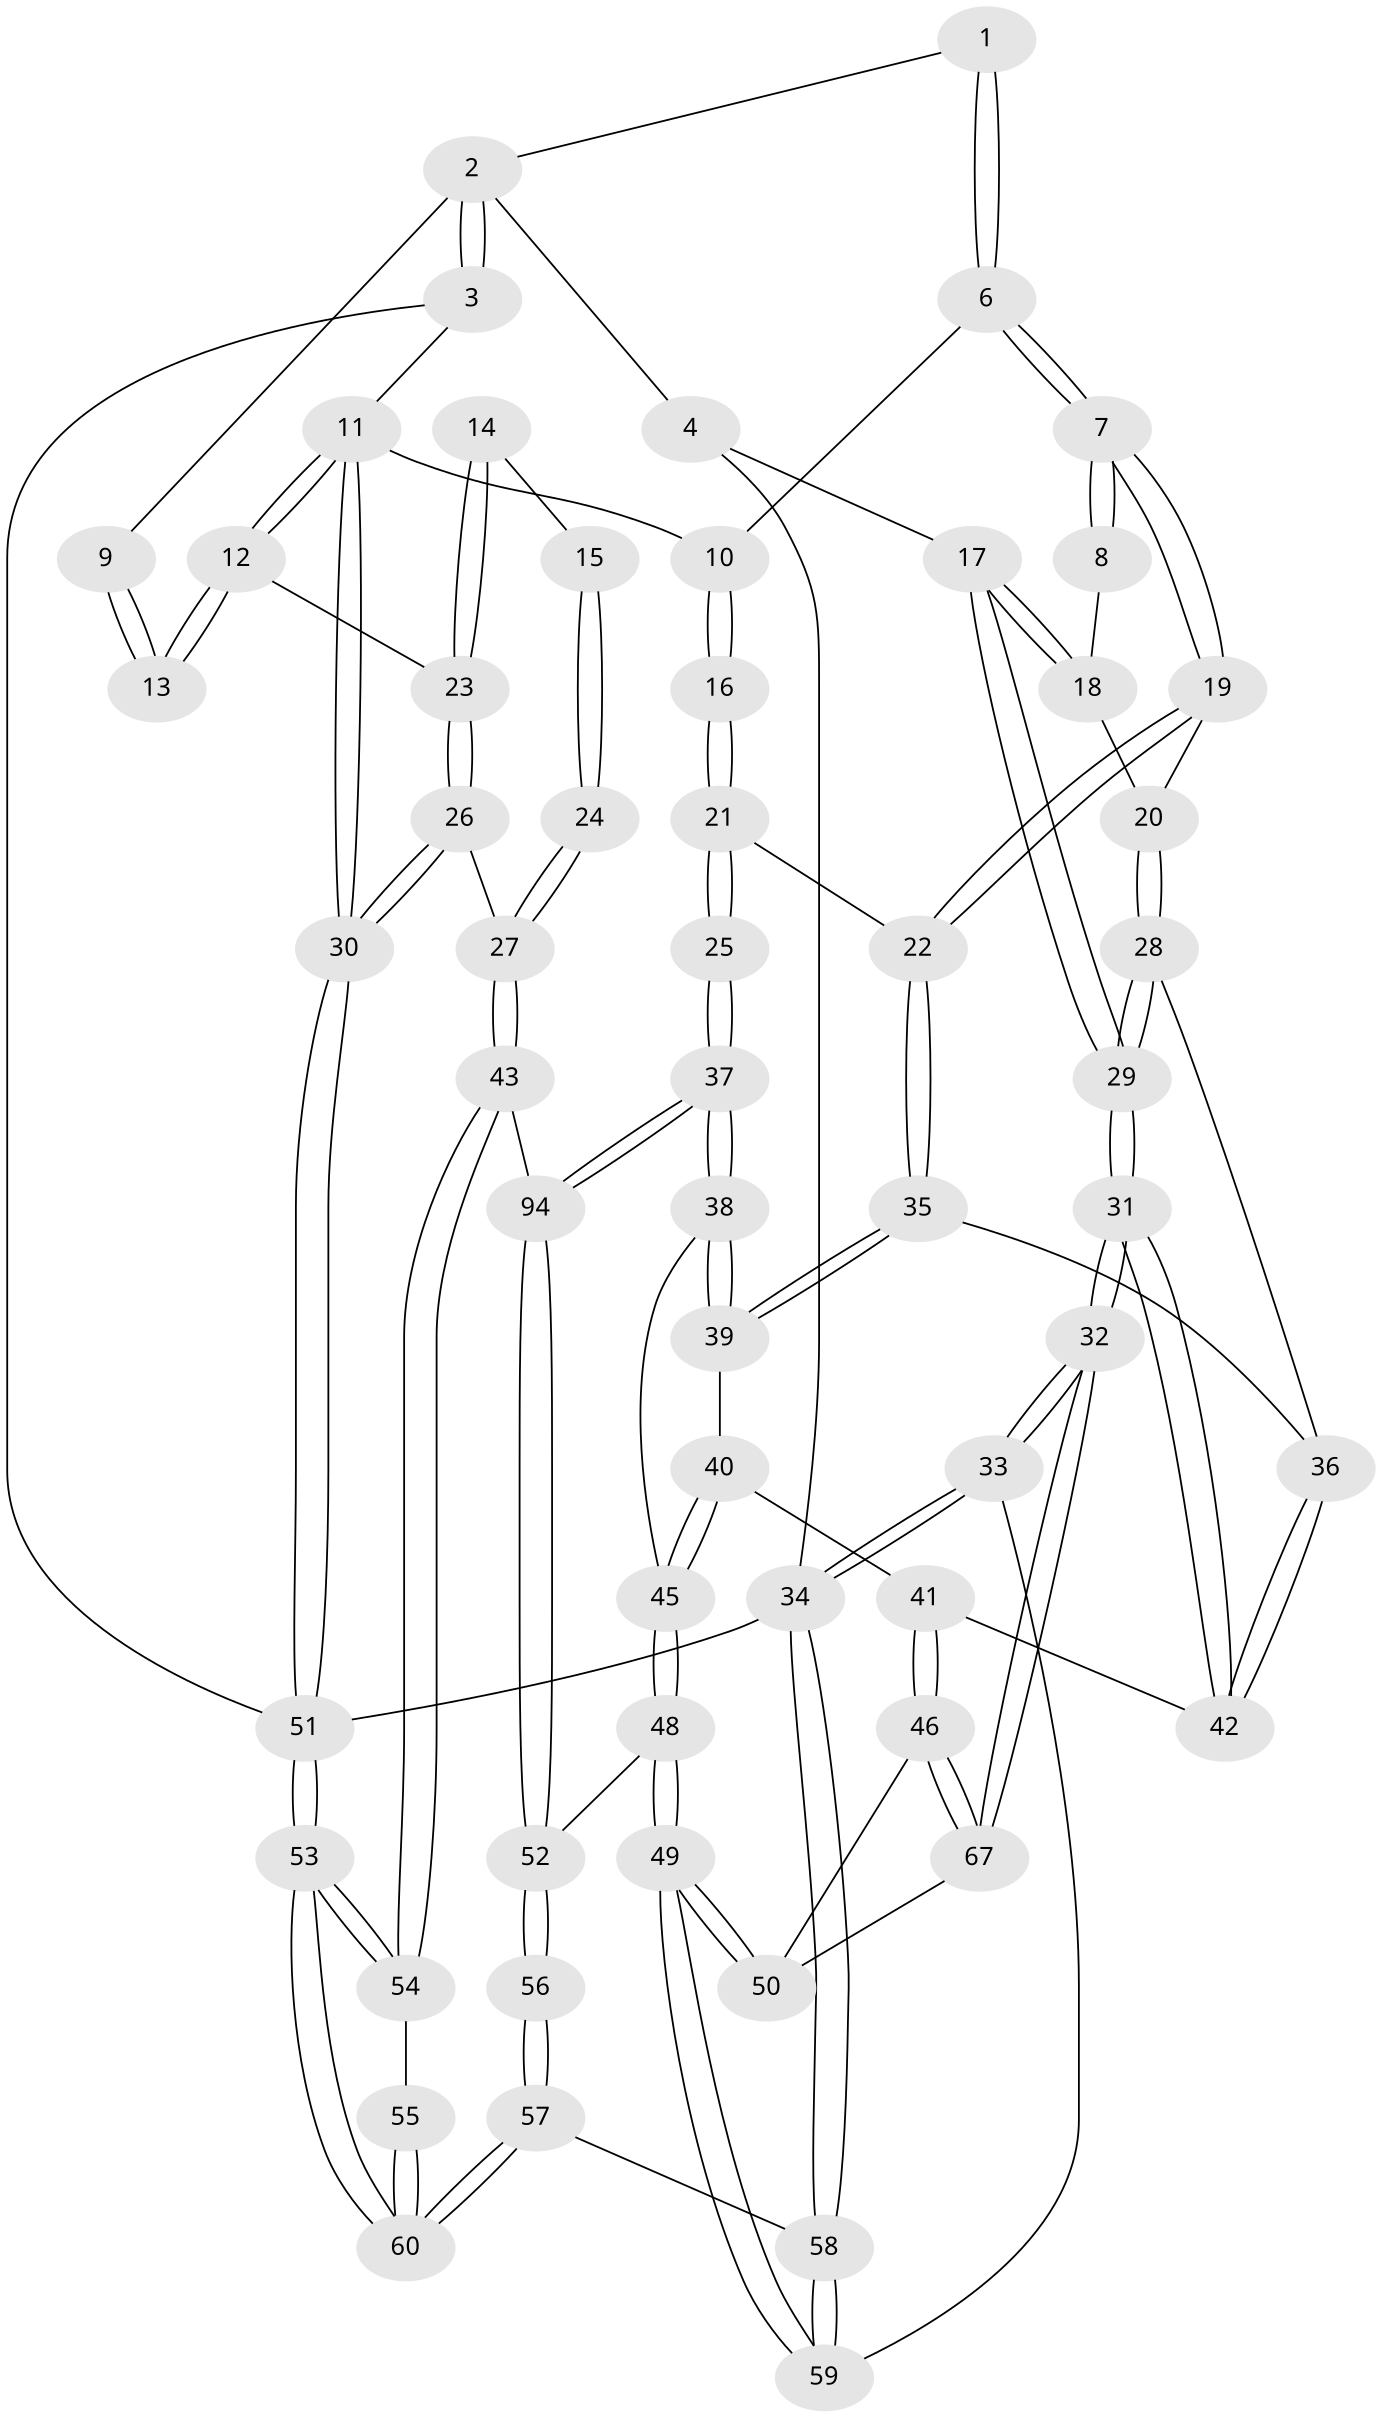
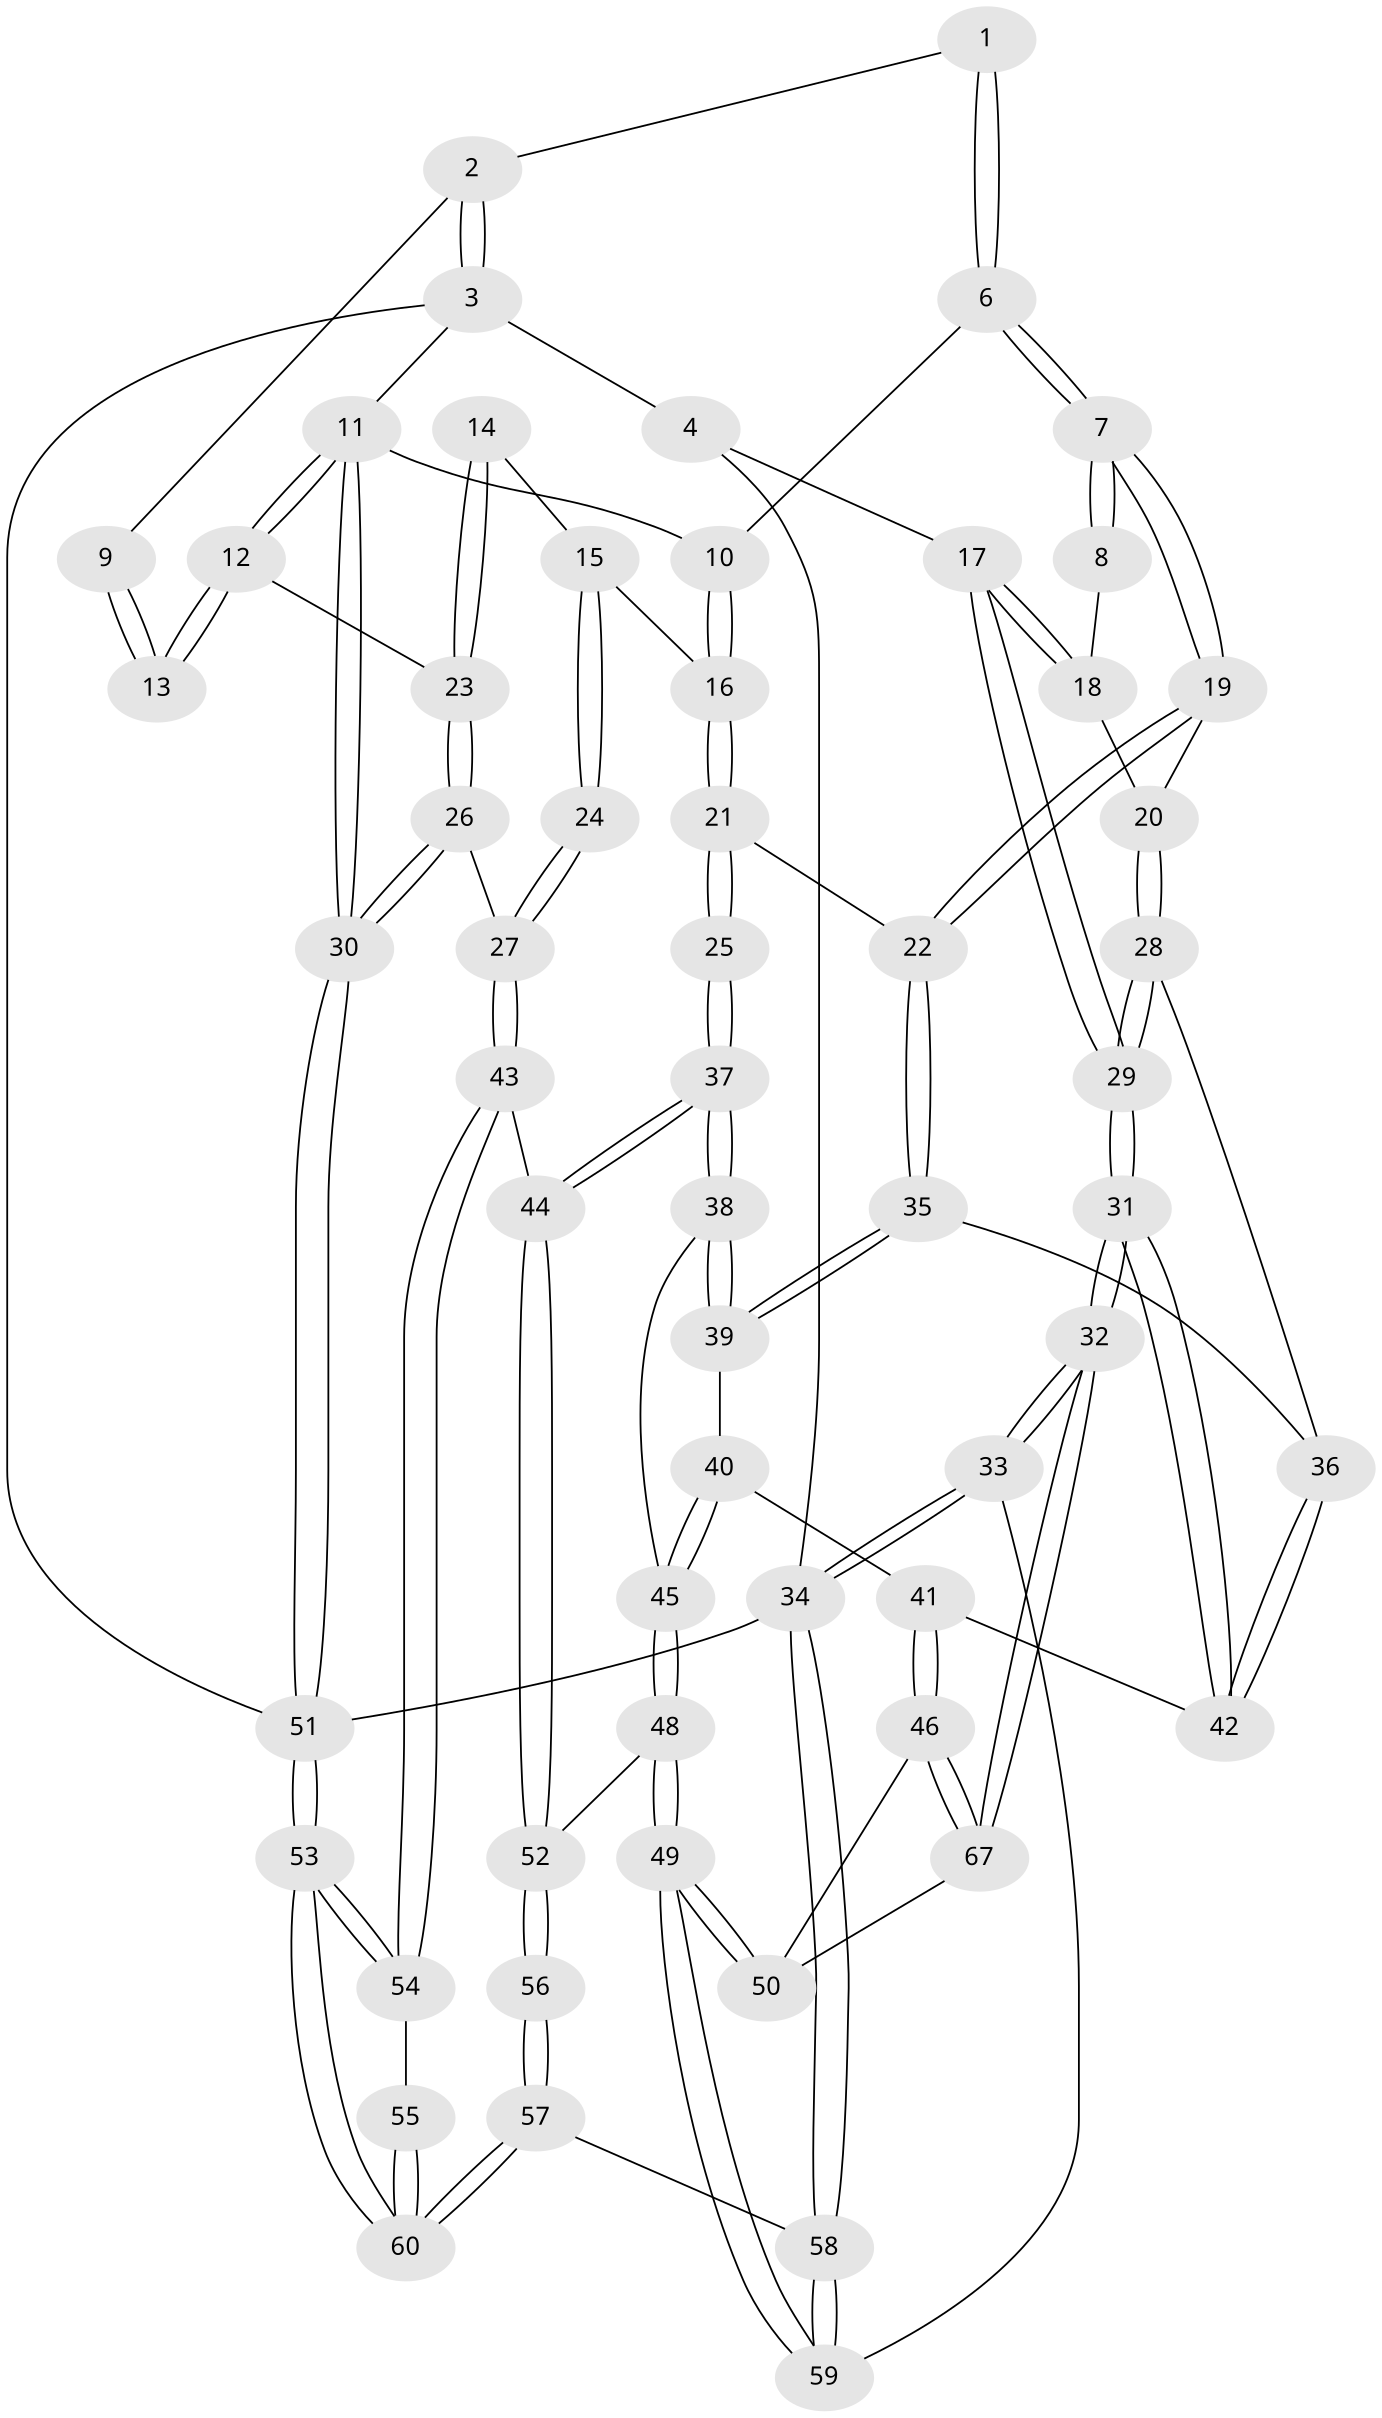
(582, 299) -> (582, 364)
none -> (655, 624)
(536, 1209) -> (536, 1209)
